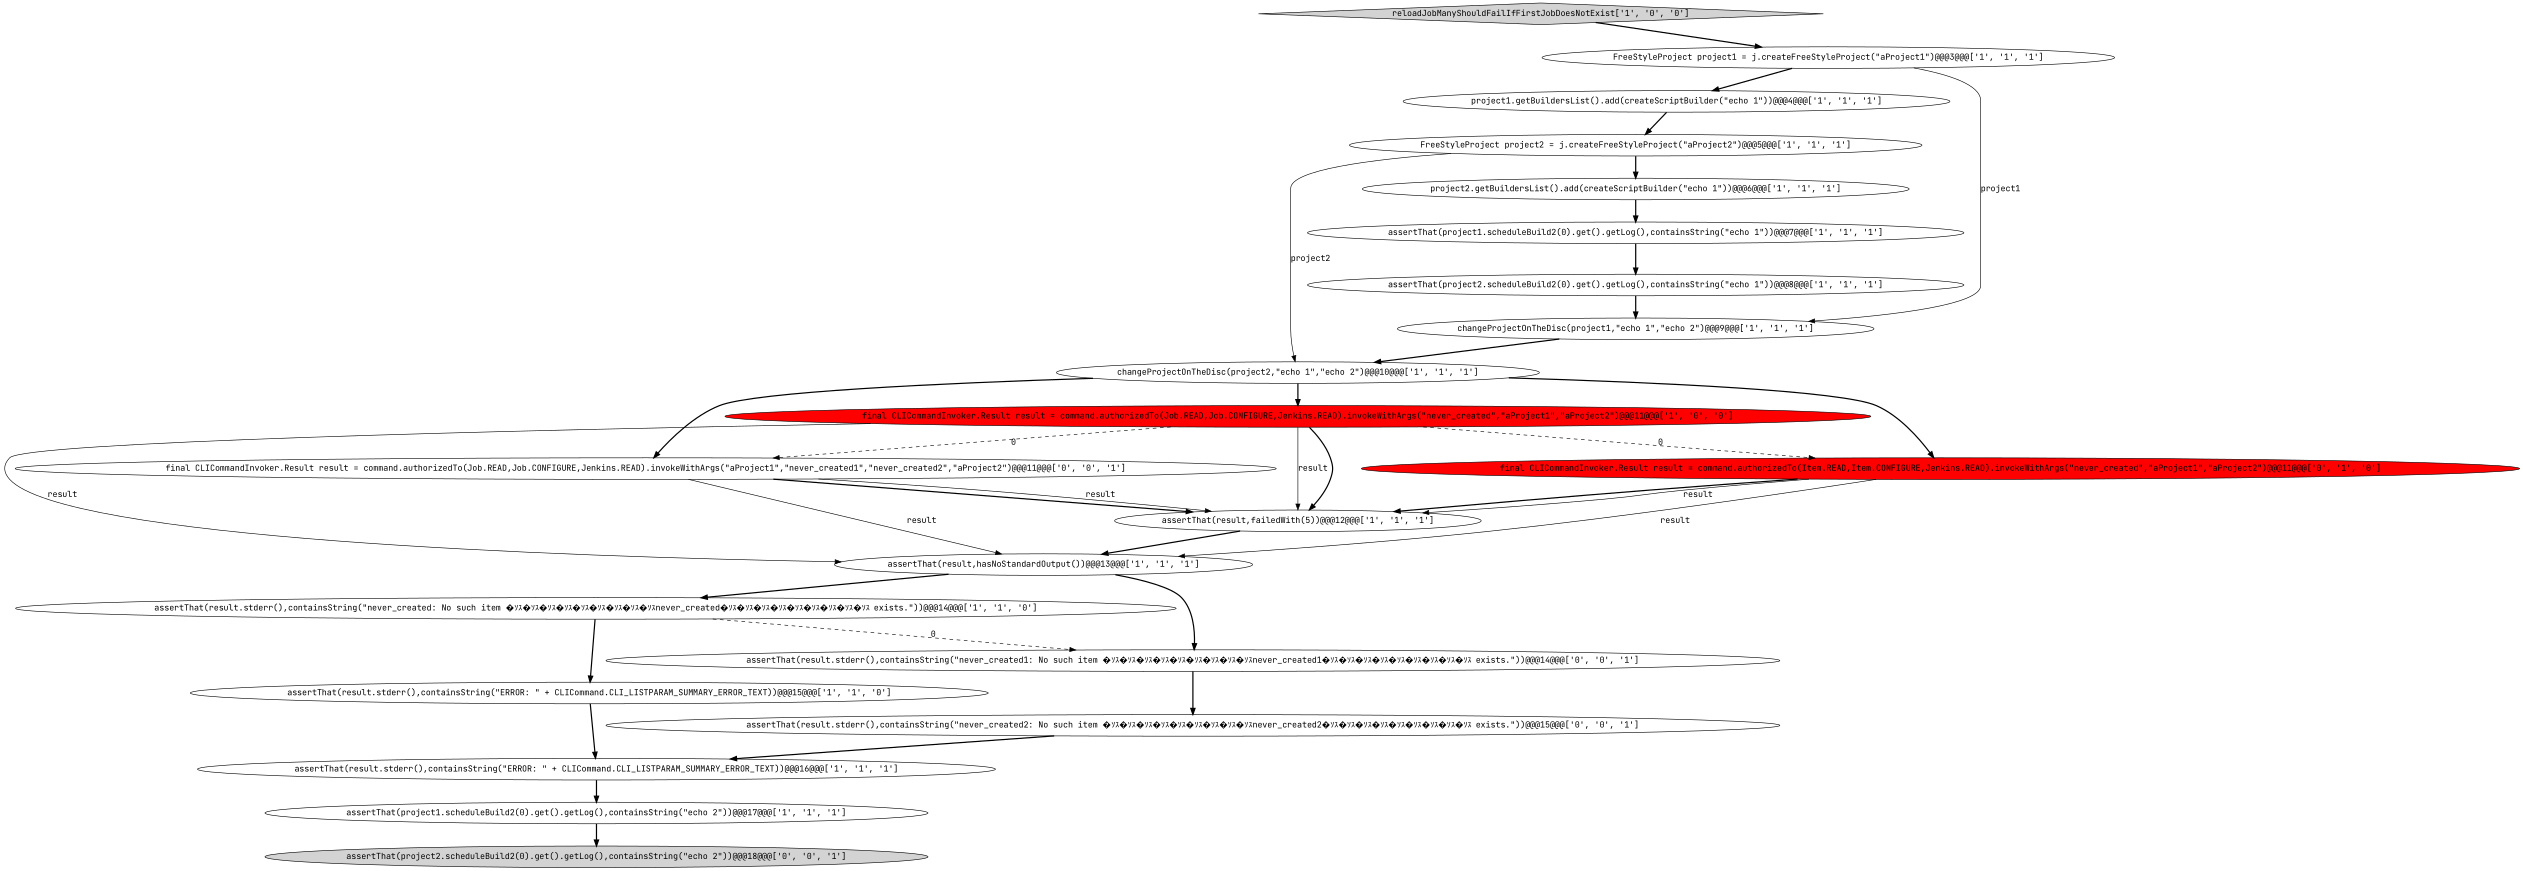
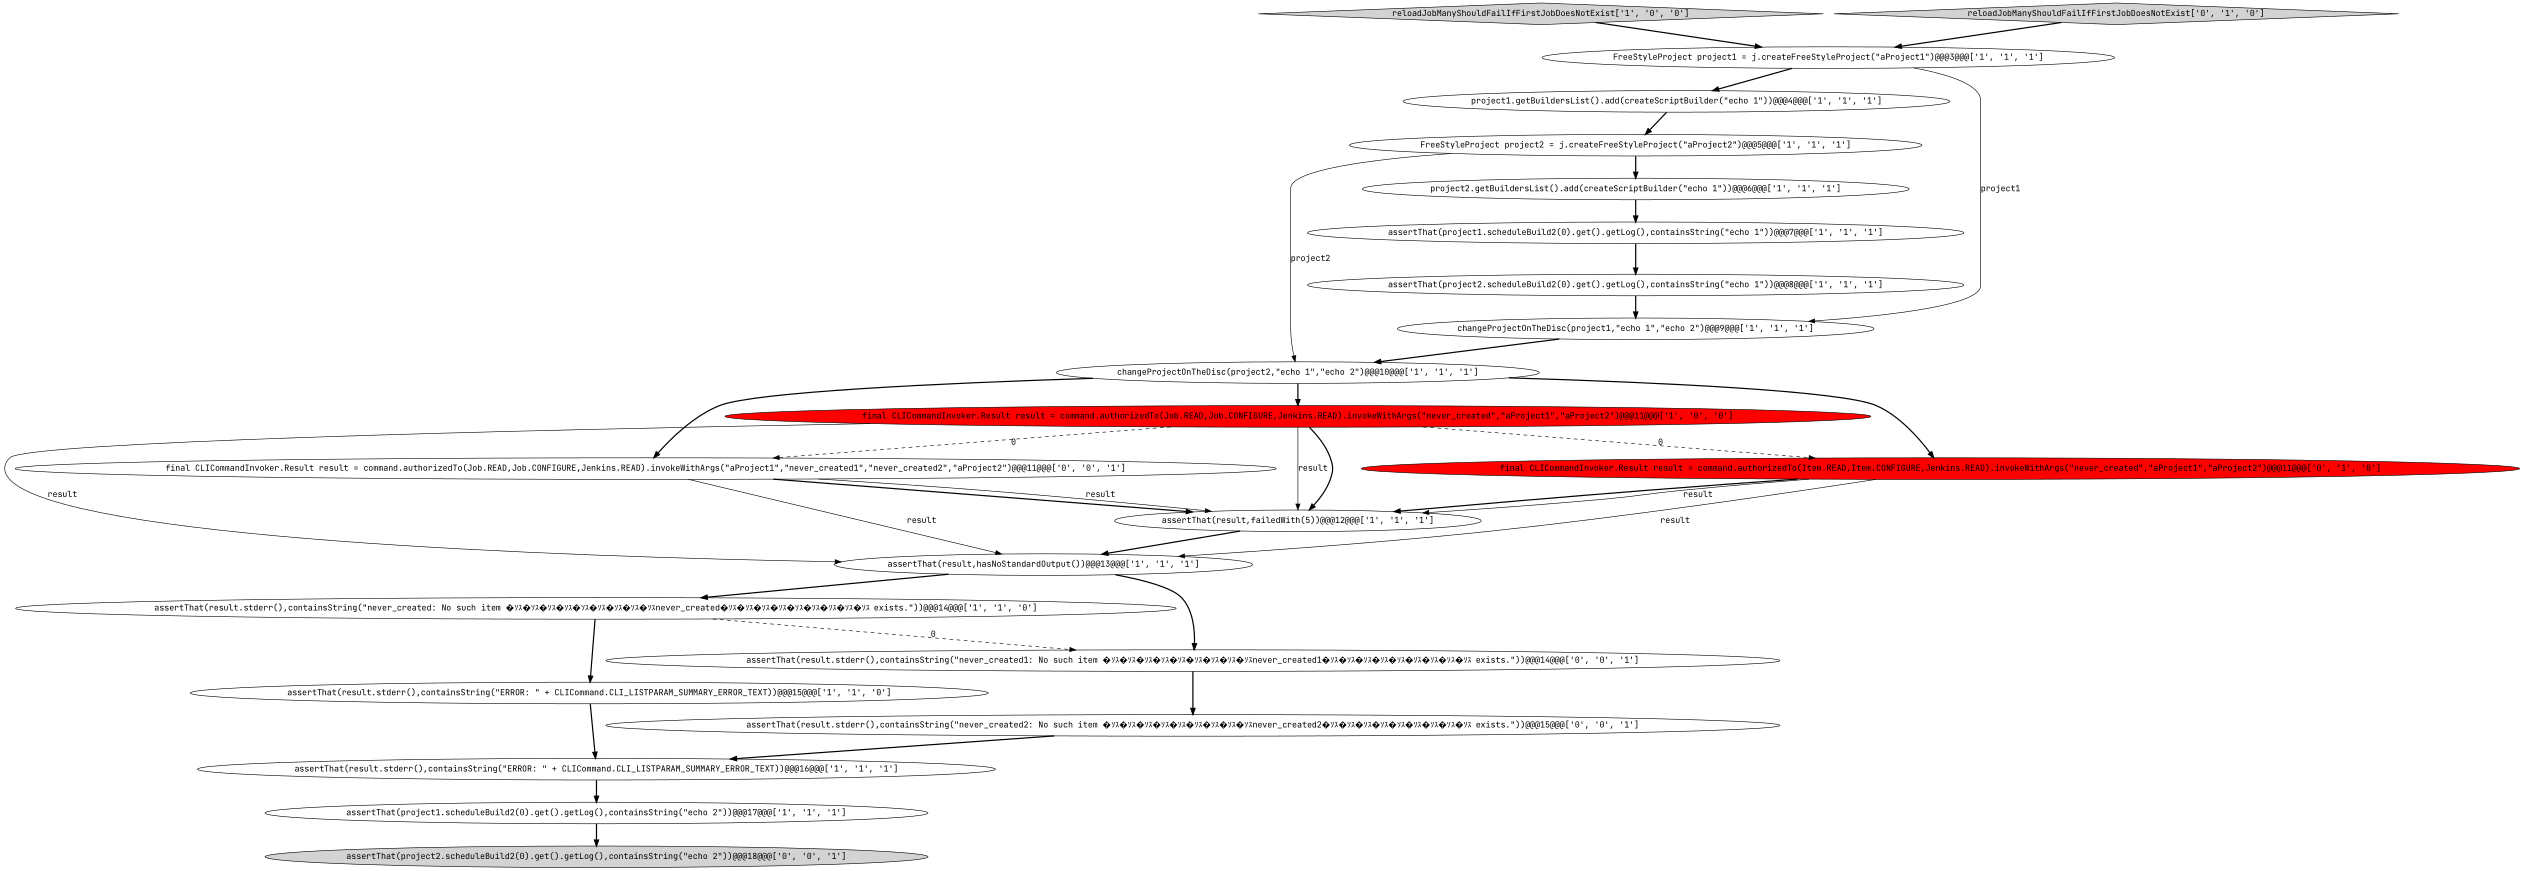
none -> (2116, 14)
